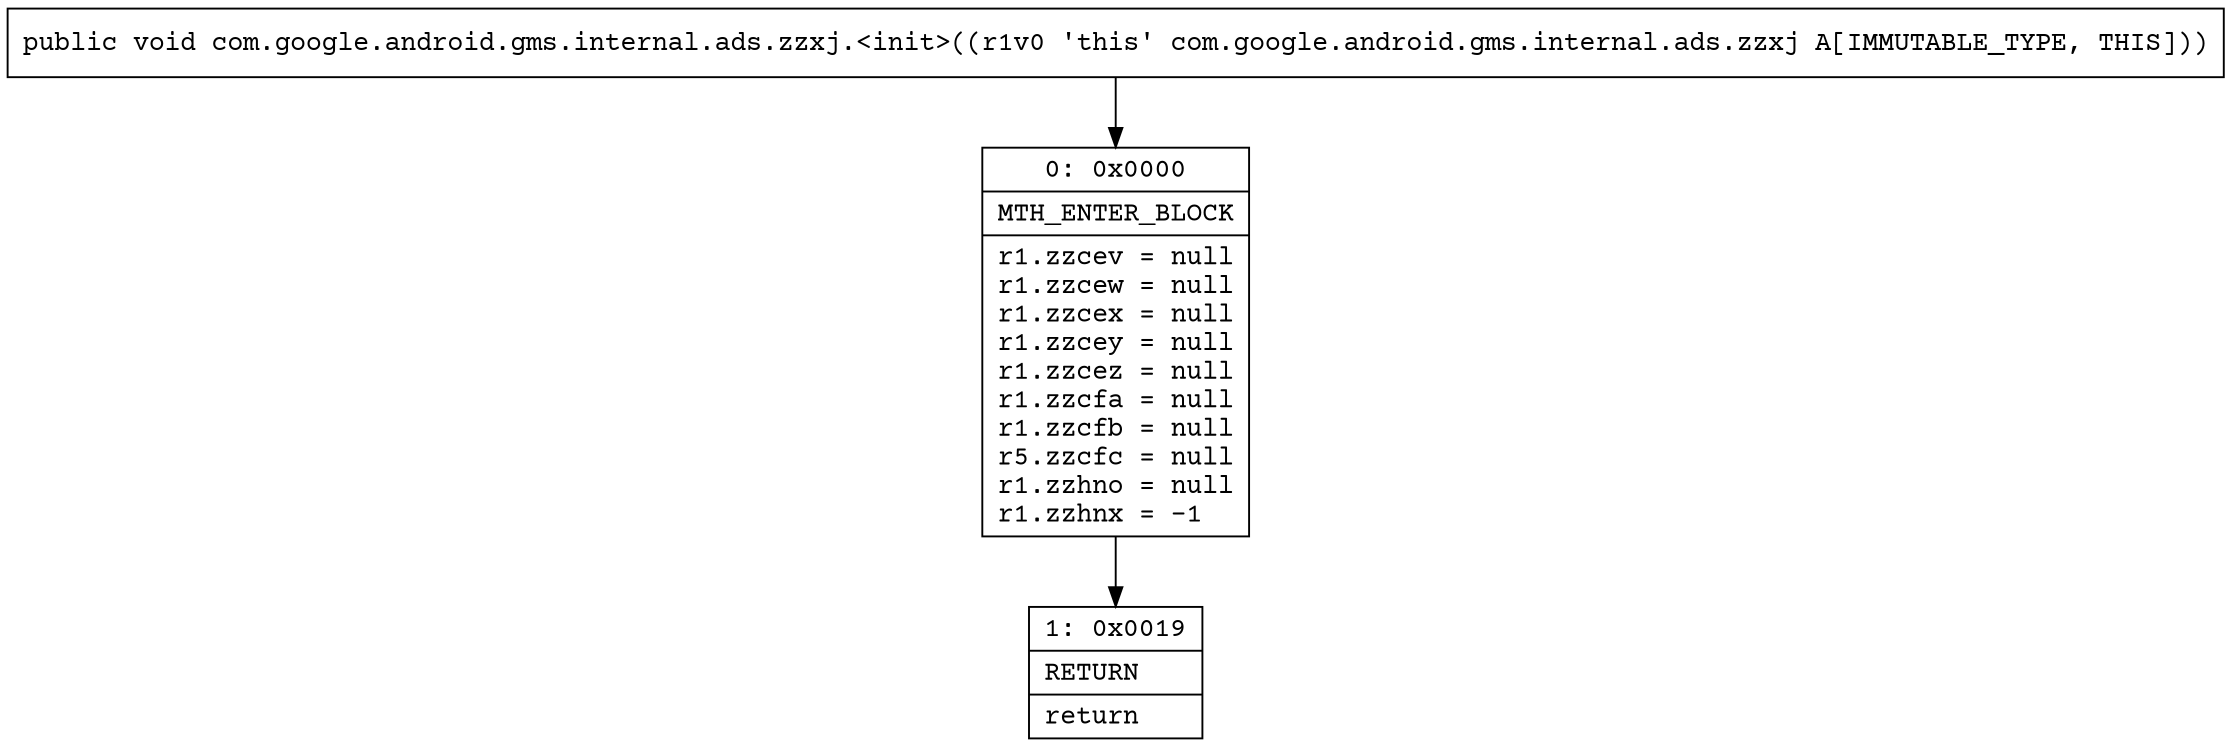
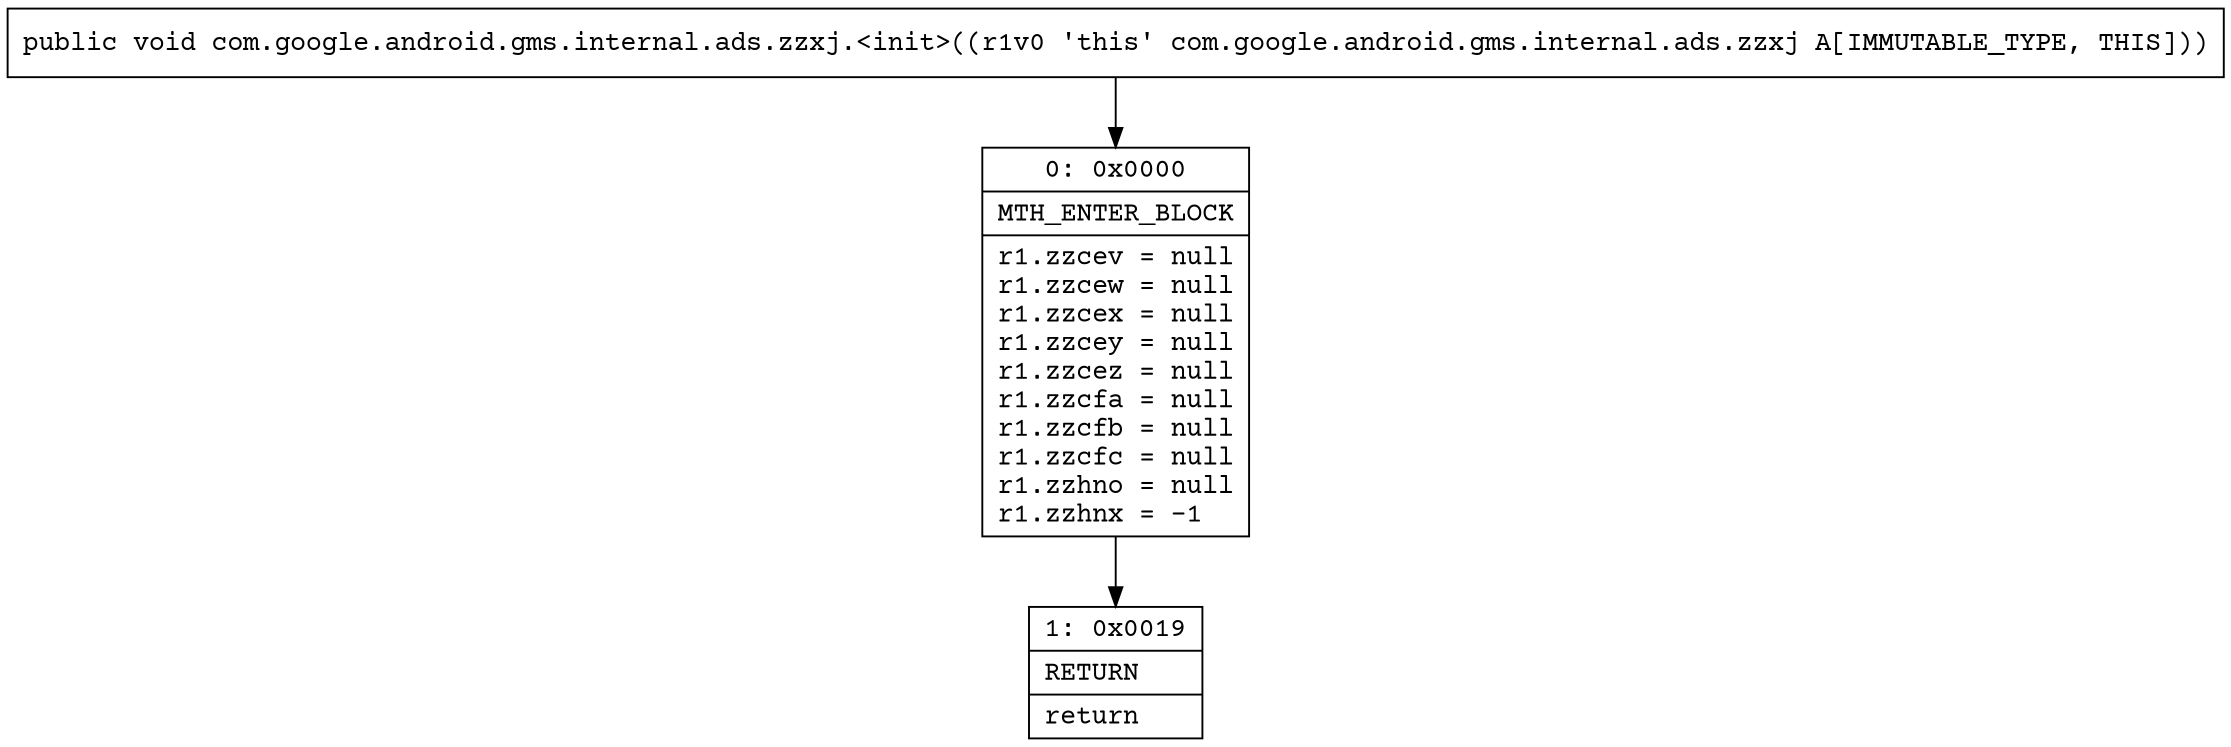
(1116, 456) -> (1116, 456)
